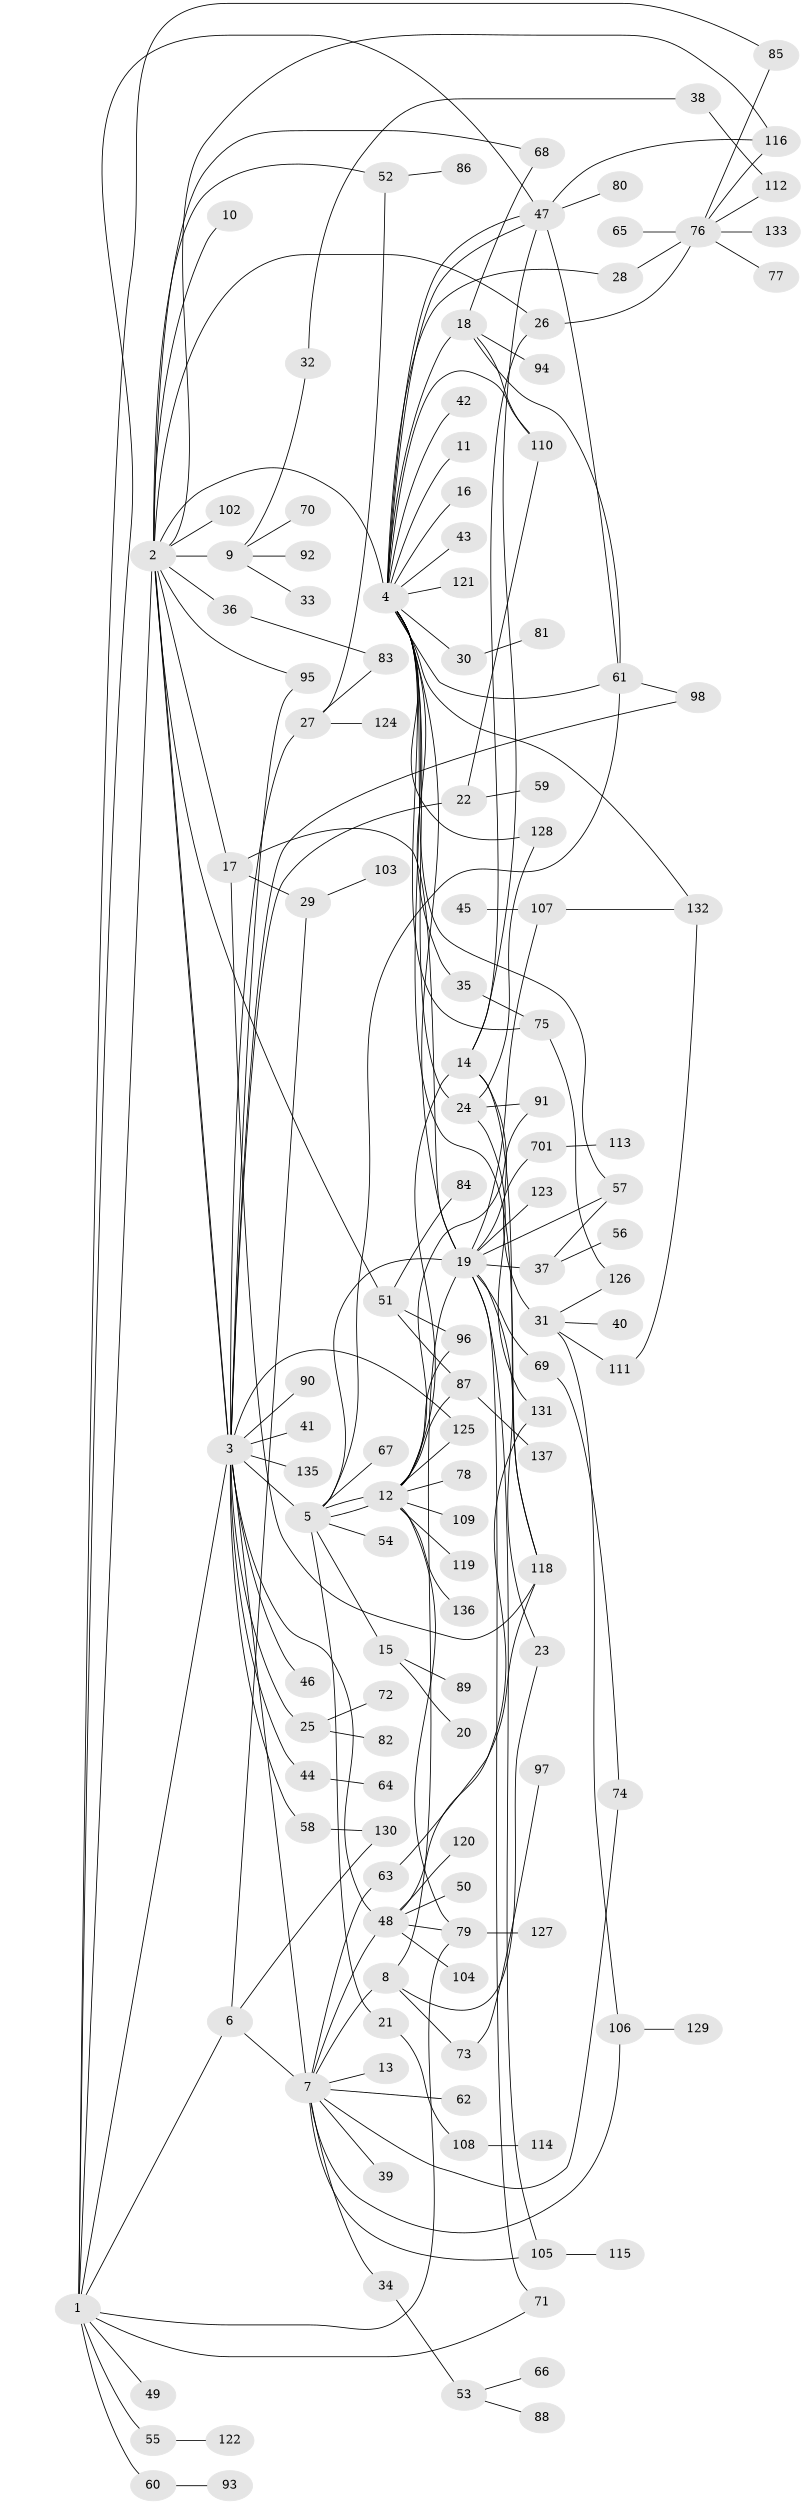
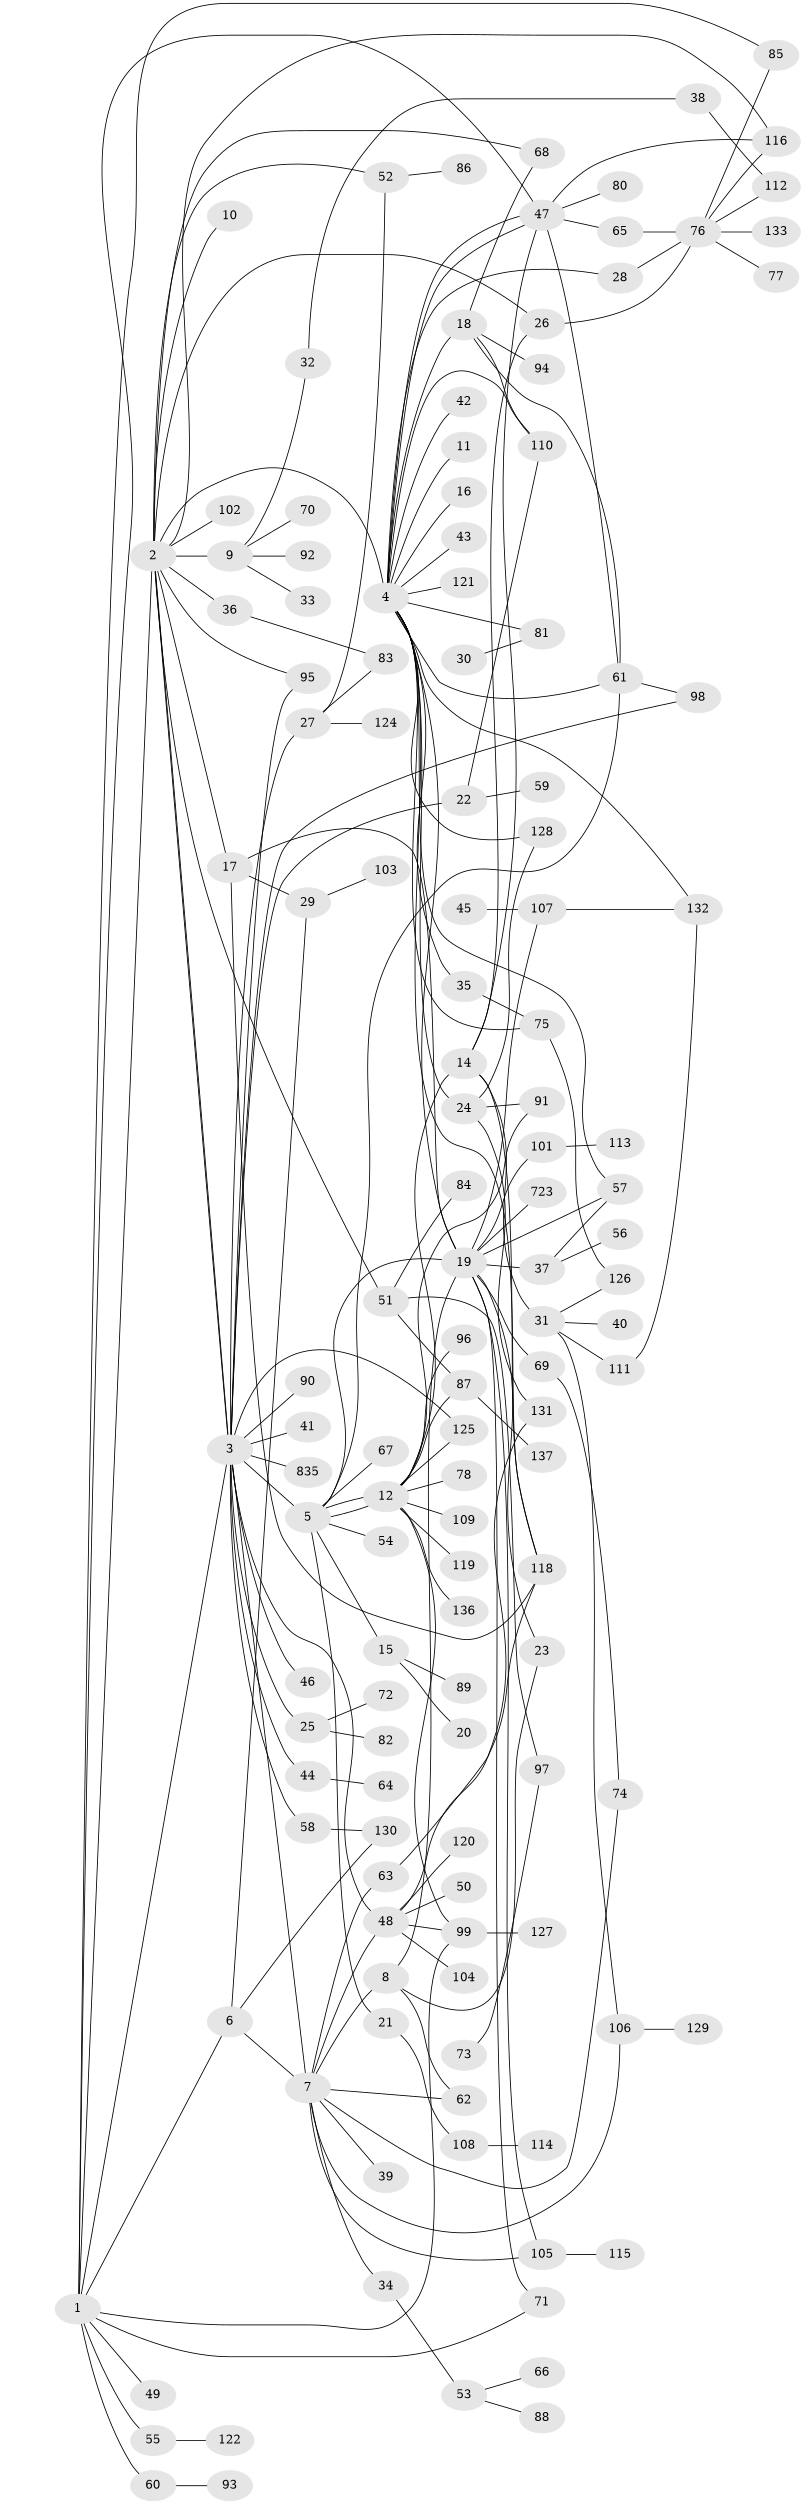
none -> (581, 224)
(425, 629) -> (464, 616)
(542, 1147) -> (542, 1147)
(542, 1193) -> (542, 1193)
(425, 1321) -> (506, 1415)
(308, 1472) -> (308, 1472)
(464, 1933) -> (464, 1933)
(424, 2015) -> (423, 2031)
(386, 2069) -> none
